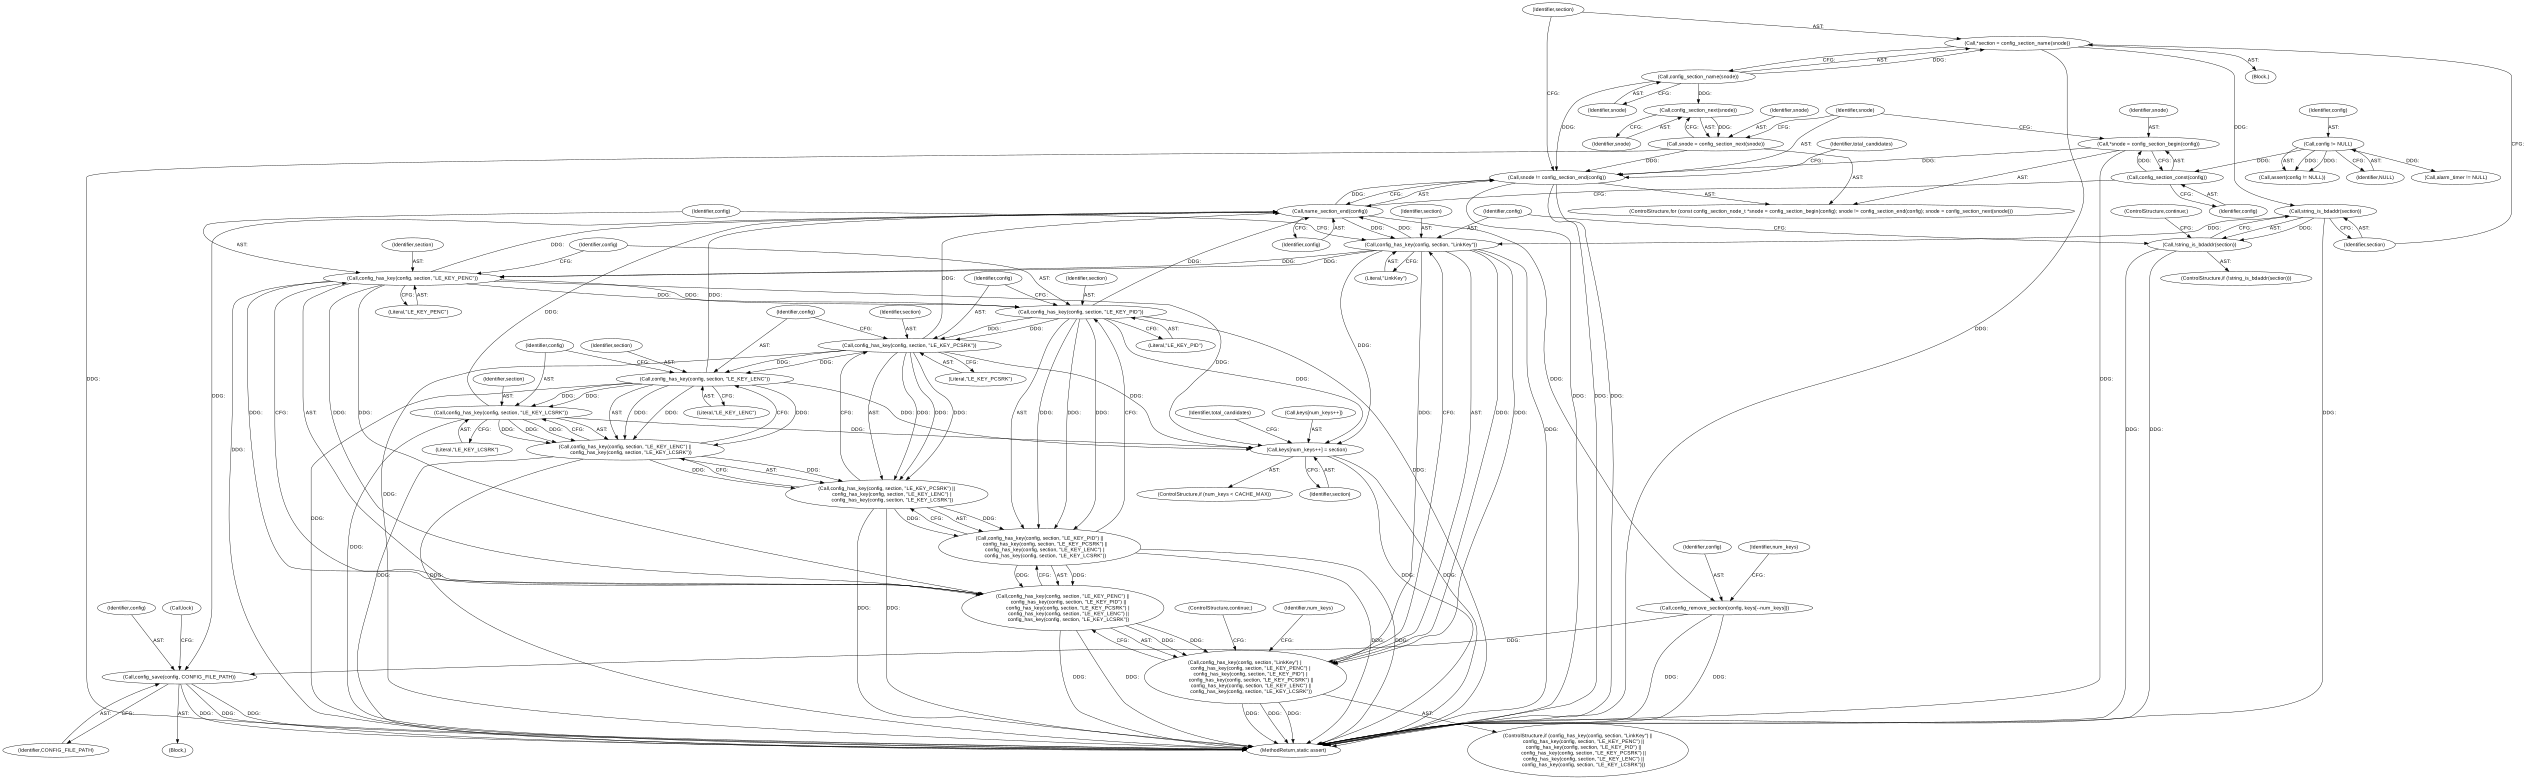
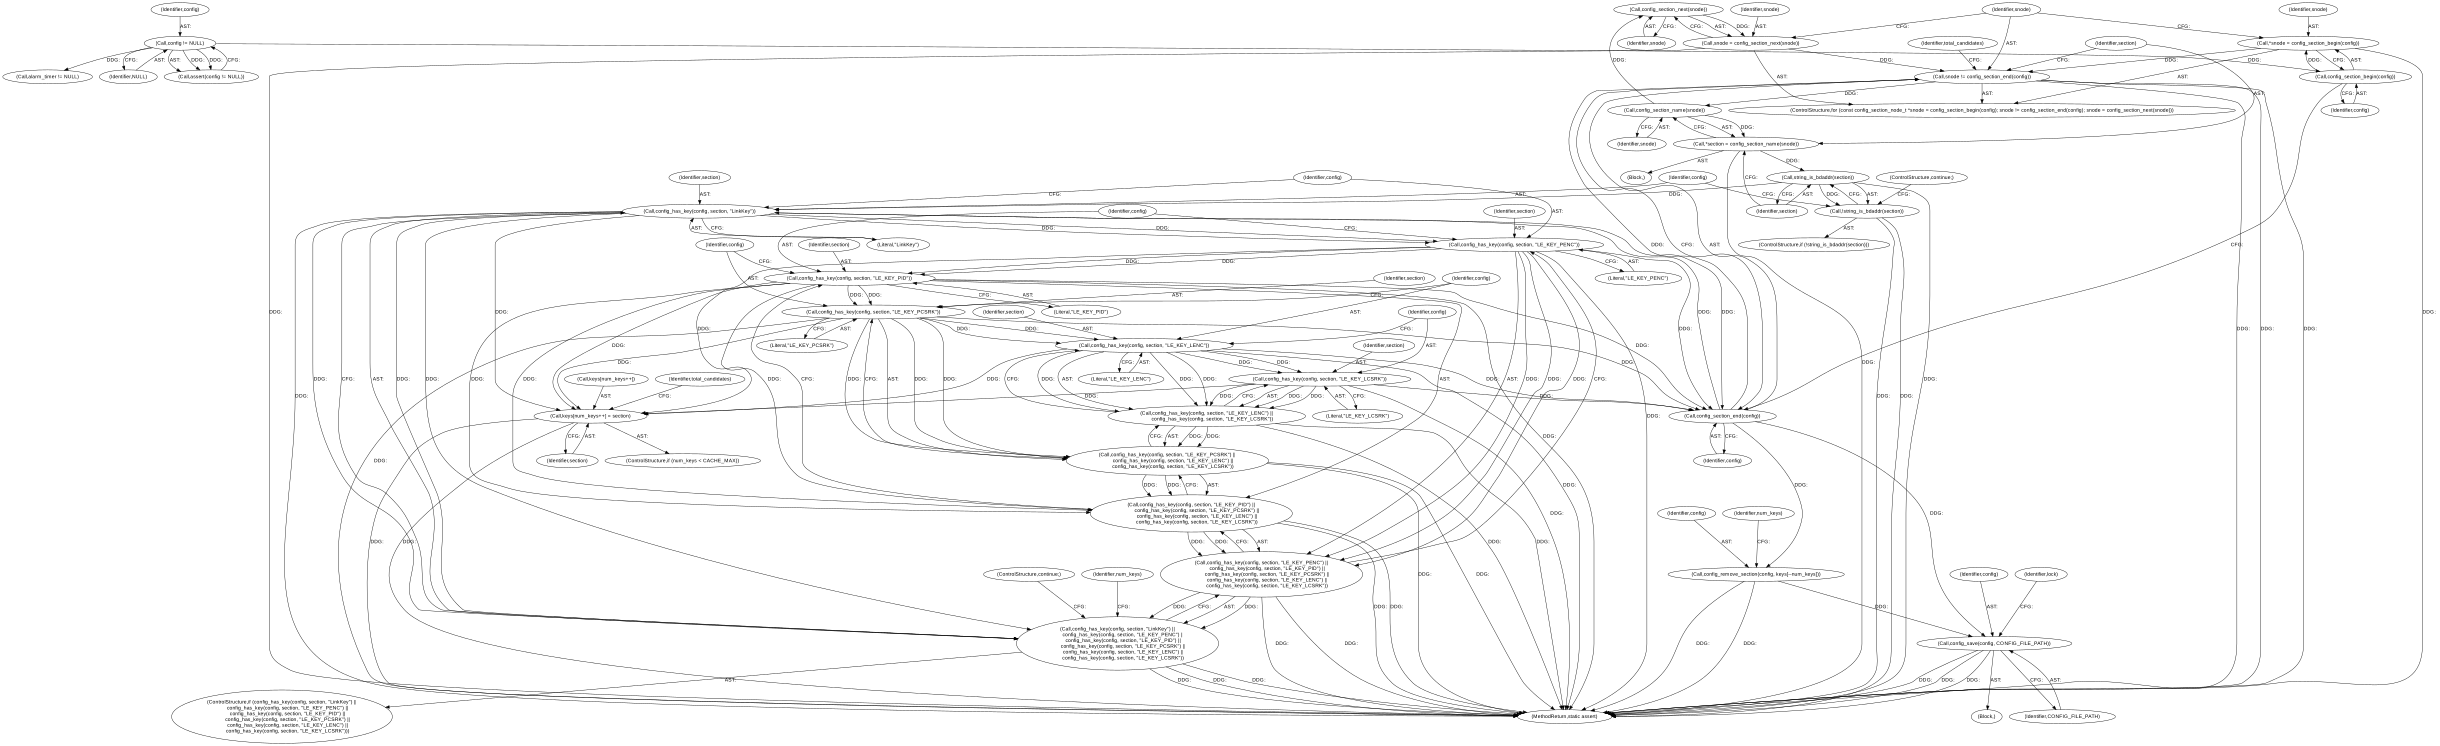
none -> (226, 57)
(1581, 99) -> (1822, 93)
(2167, 178) -> (2355, 77)
(1330, 211) -> (1723, 416)
(182, 608) -> (2041, 574)
